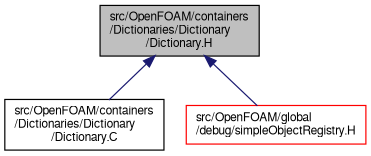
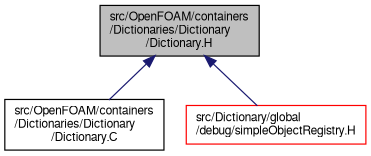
(276, 125) -> (276, 125)
